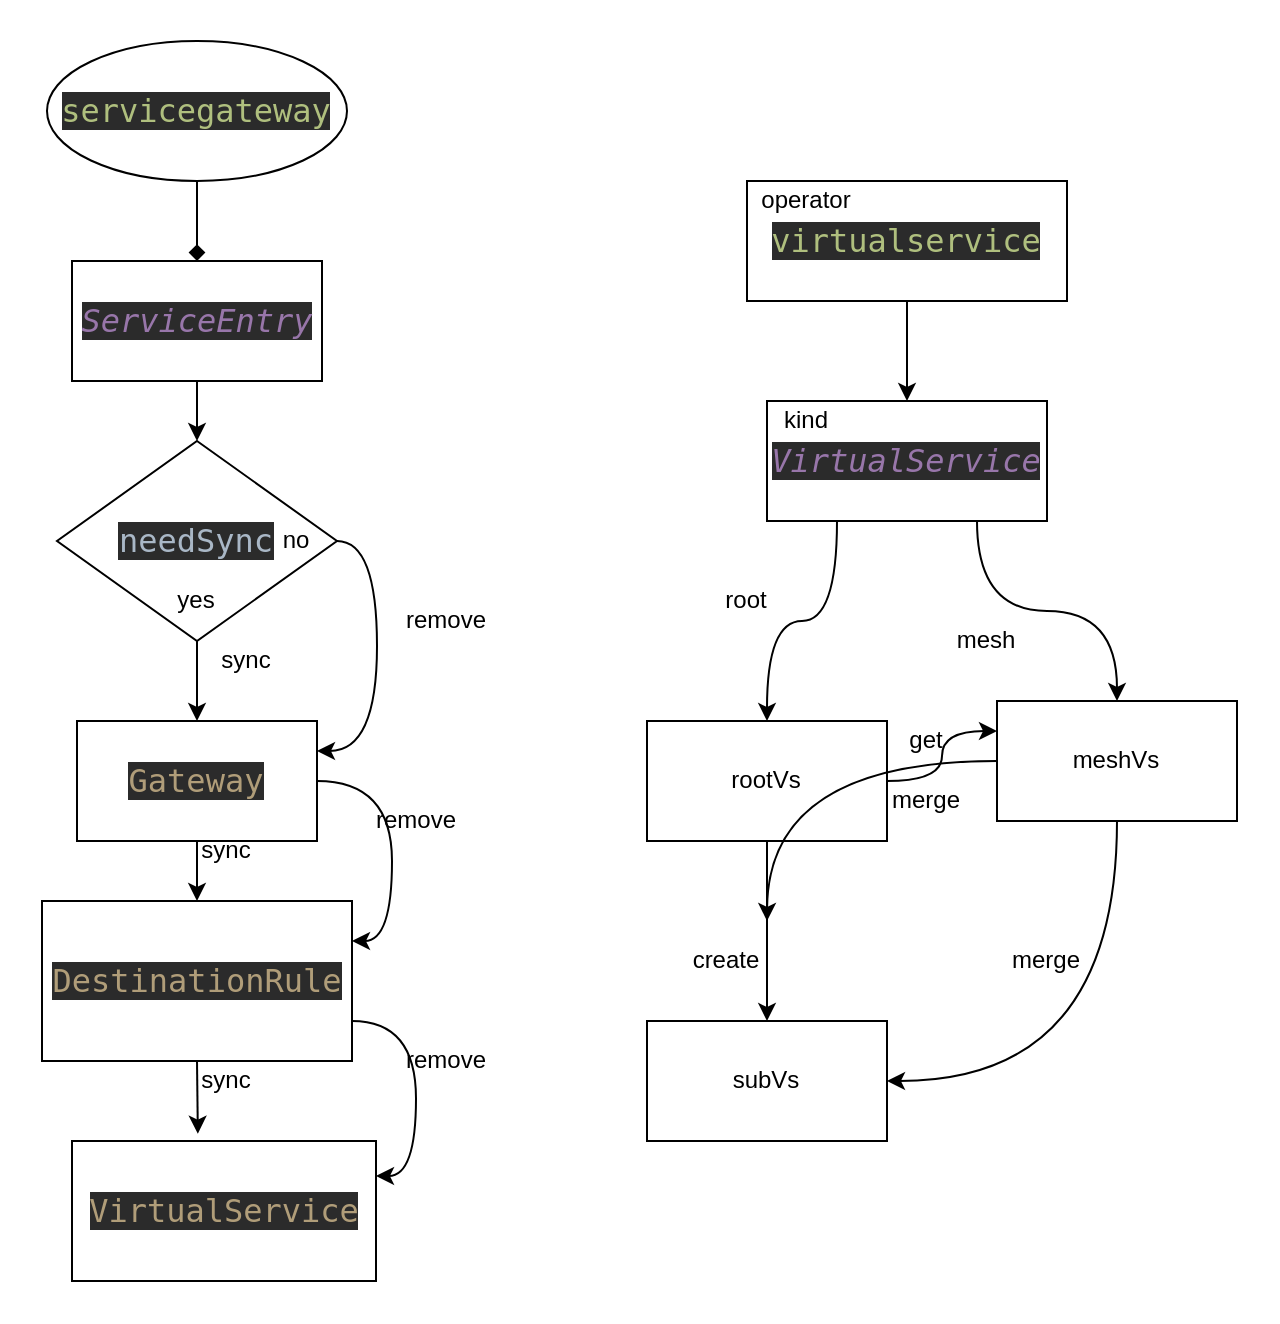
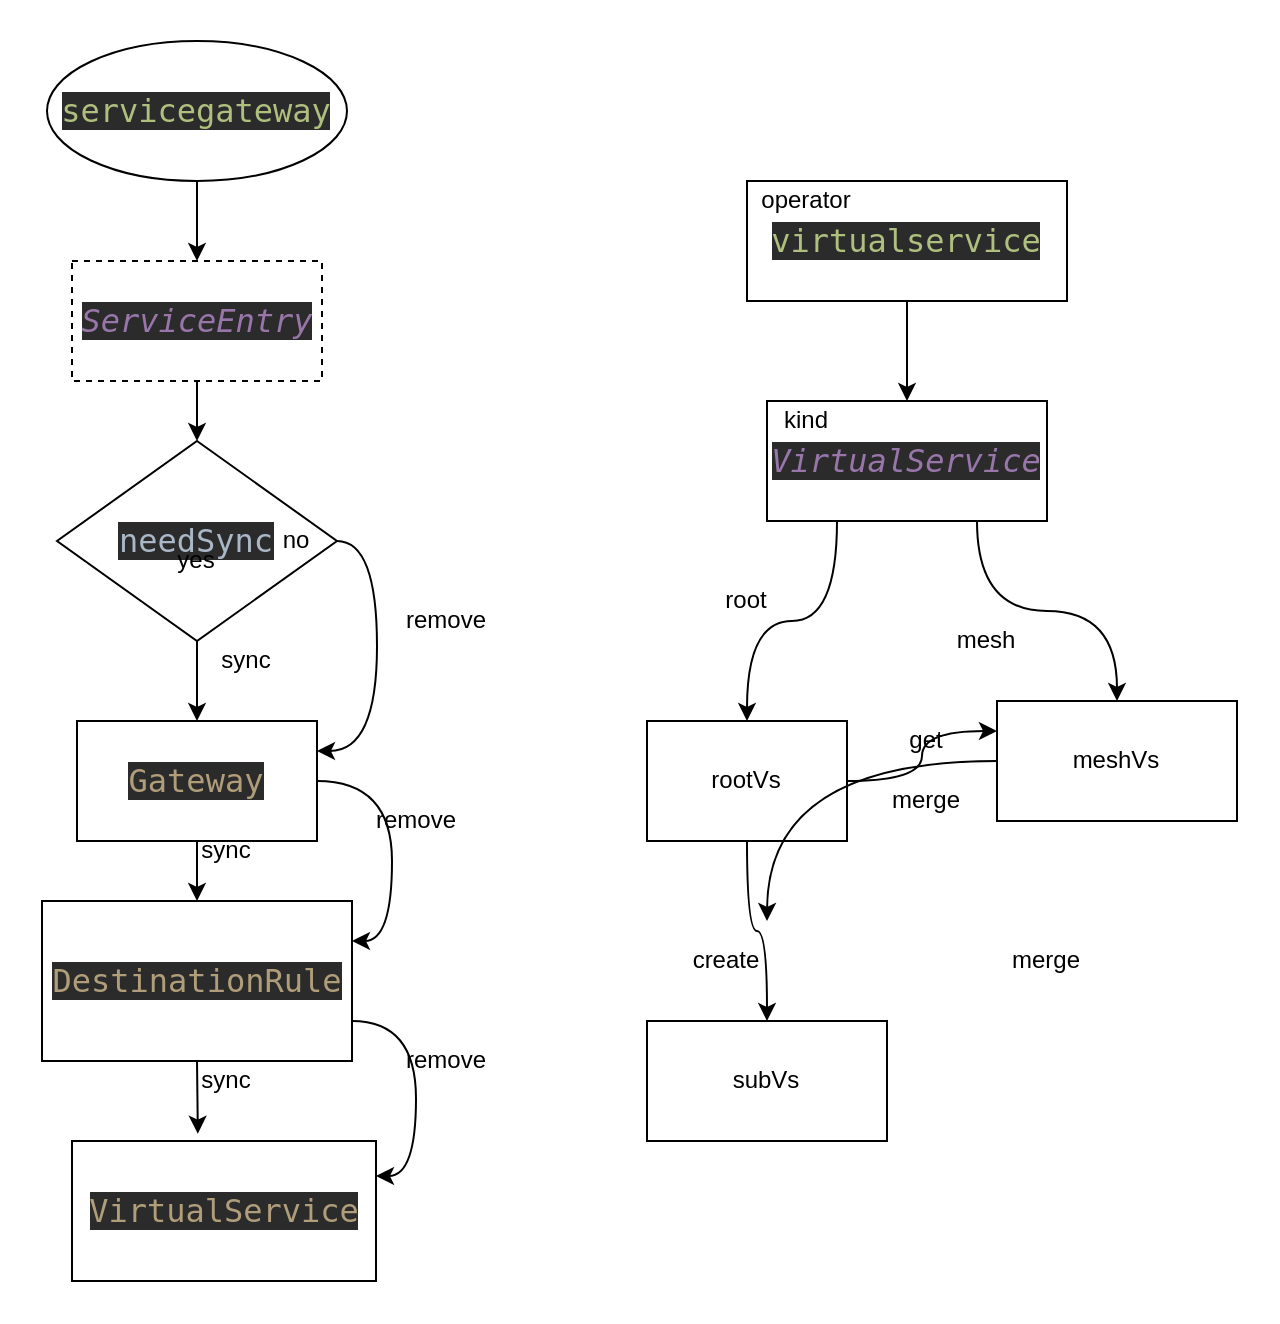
(197, 245) -> (197, 246)
(197, 321) -> (197, 321)
(197, 601) -> (197, 561)
(767, 781) -> (747, 781)
(1070, 1005) -> none
